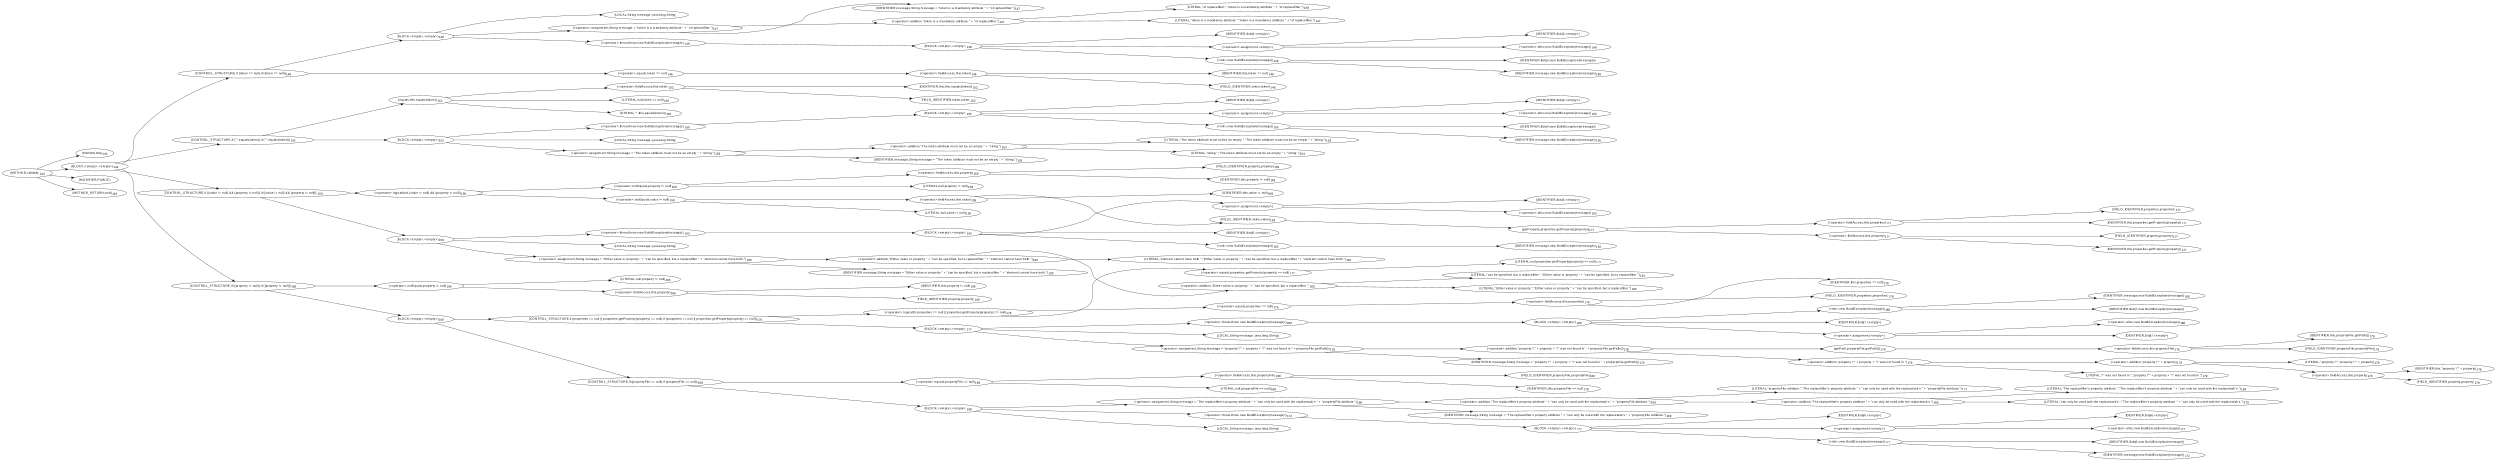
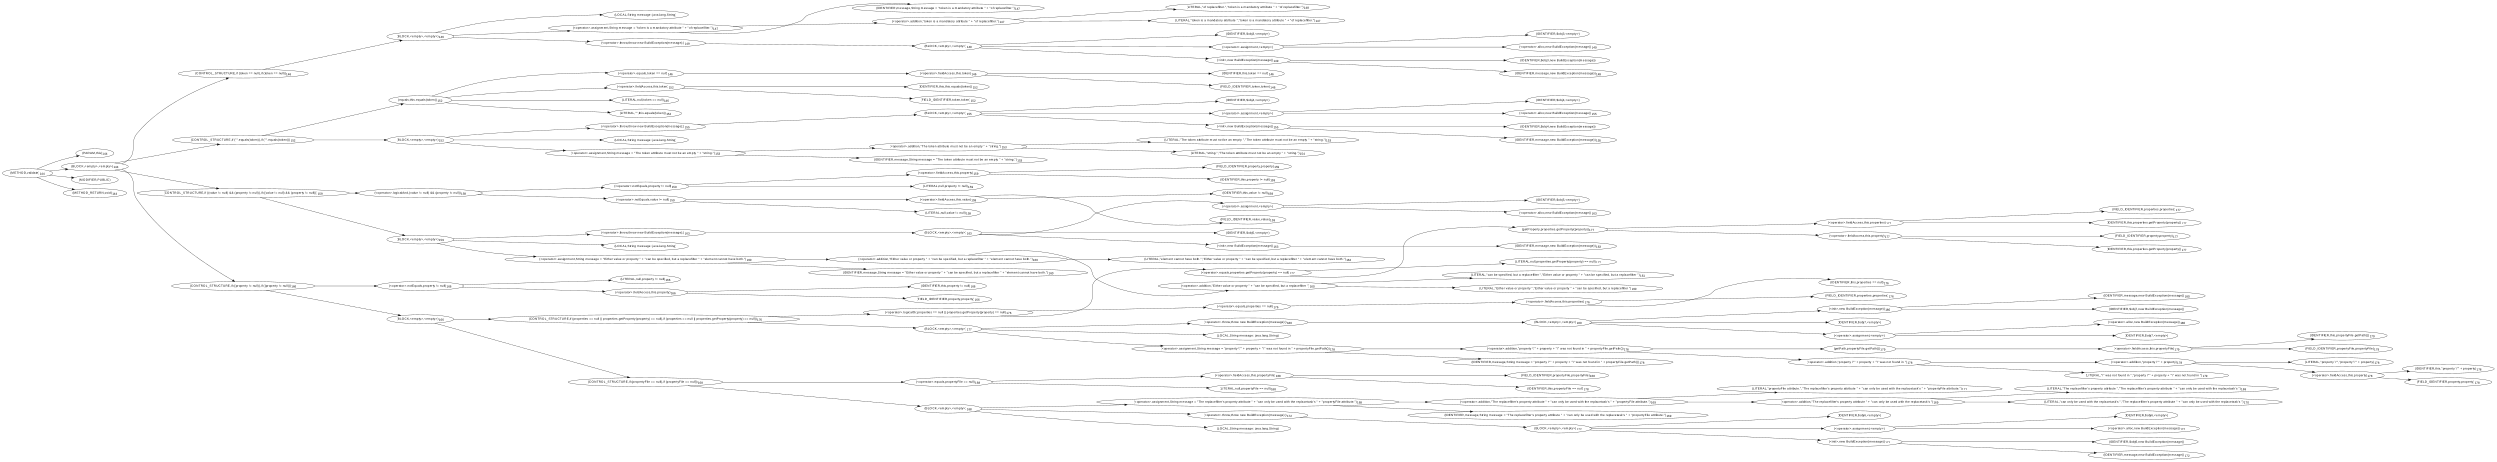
(457, 74) -> (518, 77)
(1397, 224) -> (1403, 255)
